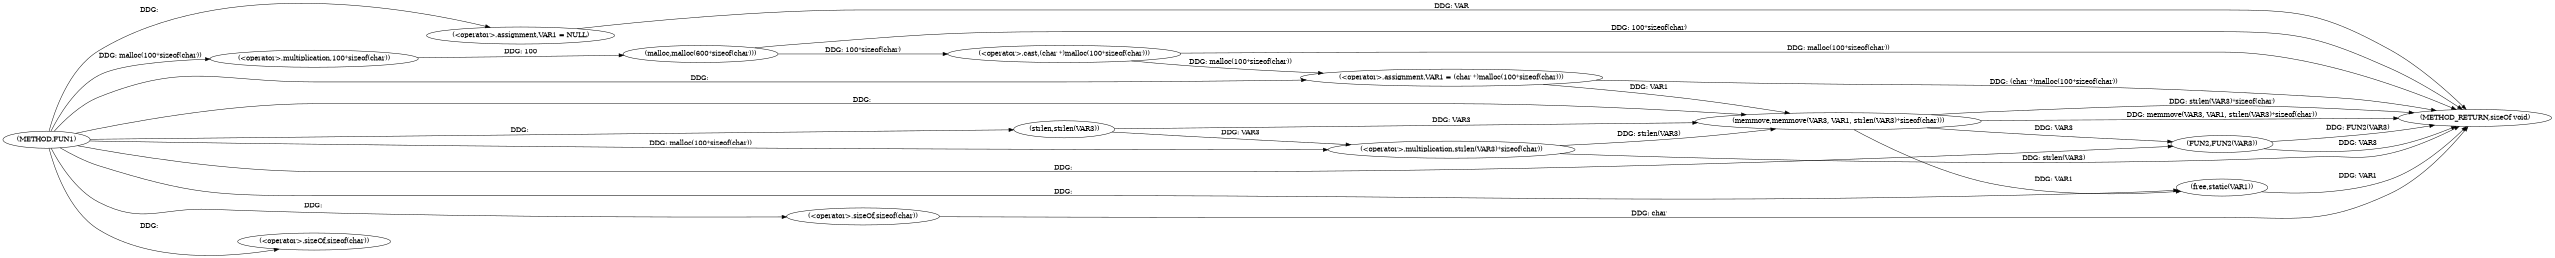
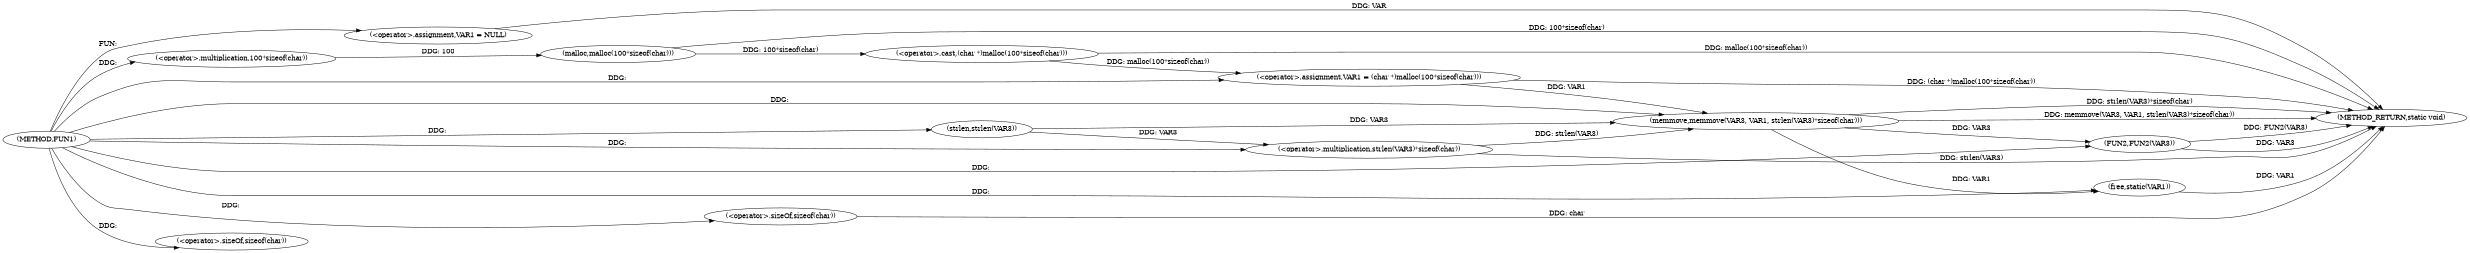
(150, 10) -> (109, 44)
(701, 54) -> (618, 54)
(150, 56) -> (109, 63)
(2475, 118) -> (2391, 118)
(701, 144) -> (618, 143)
